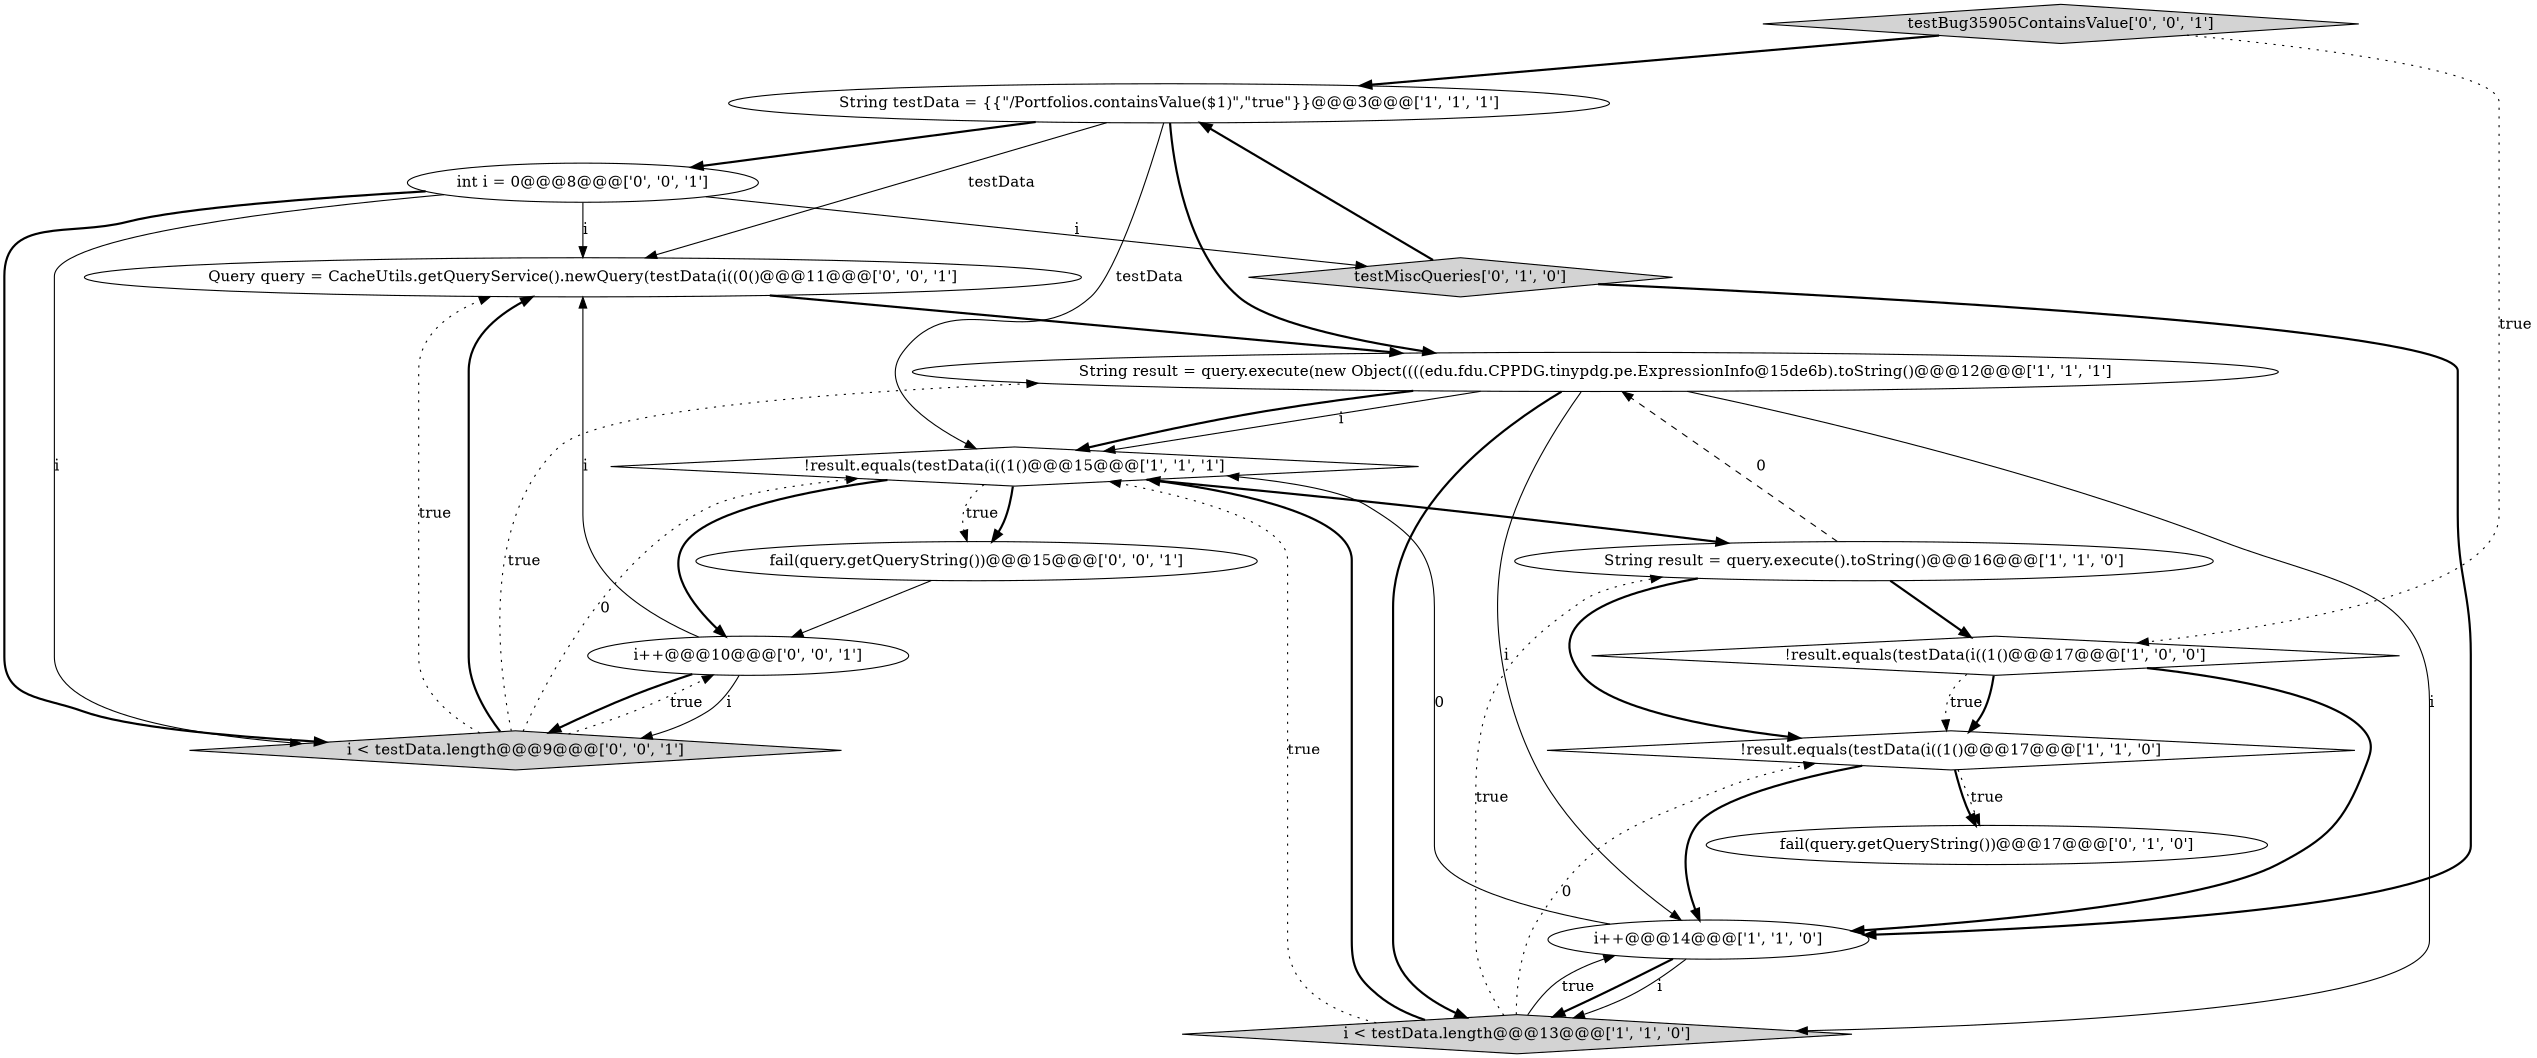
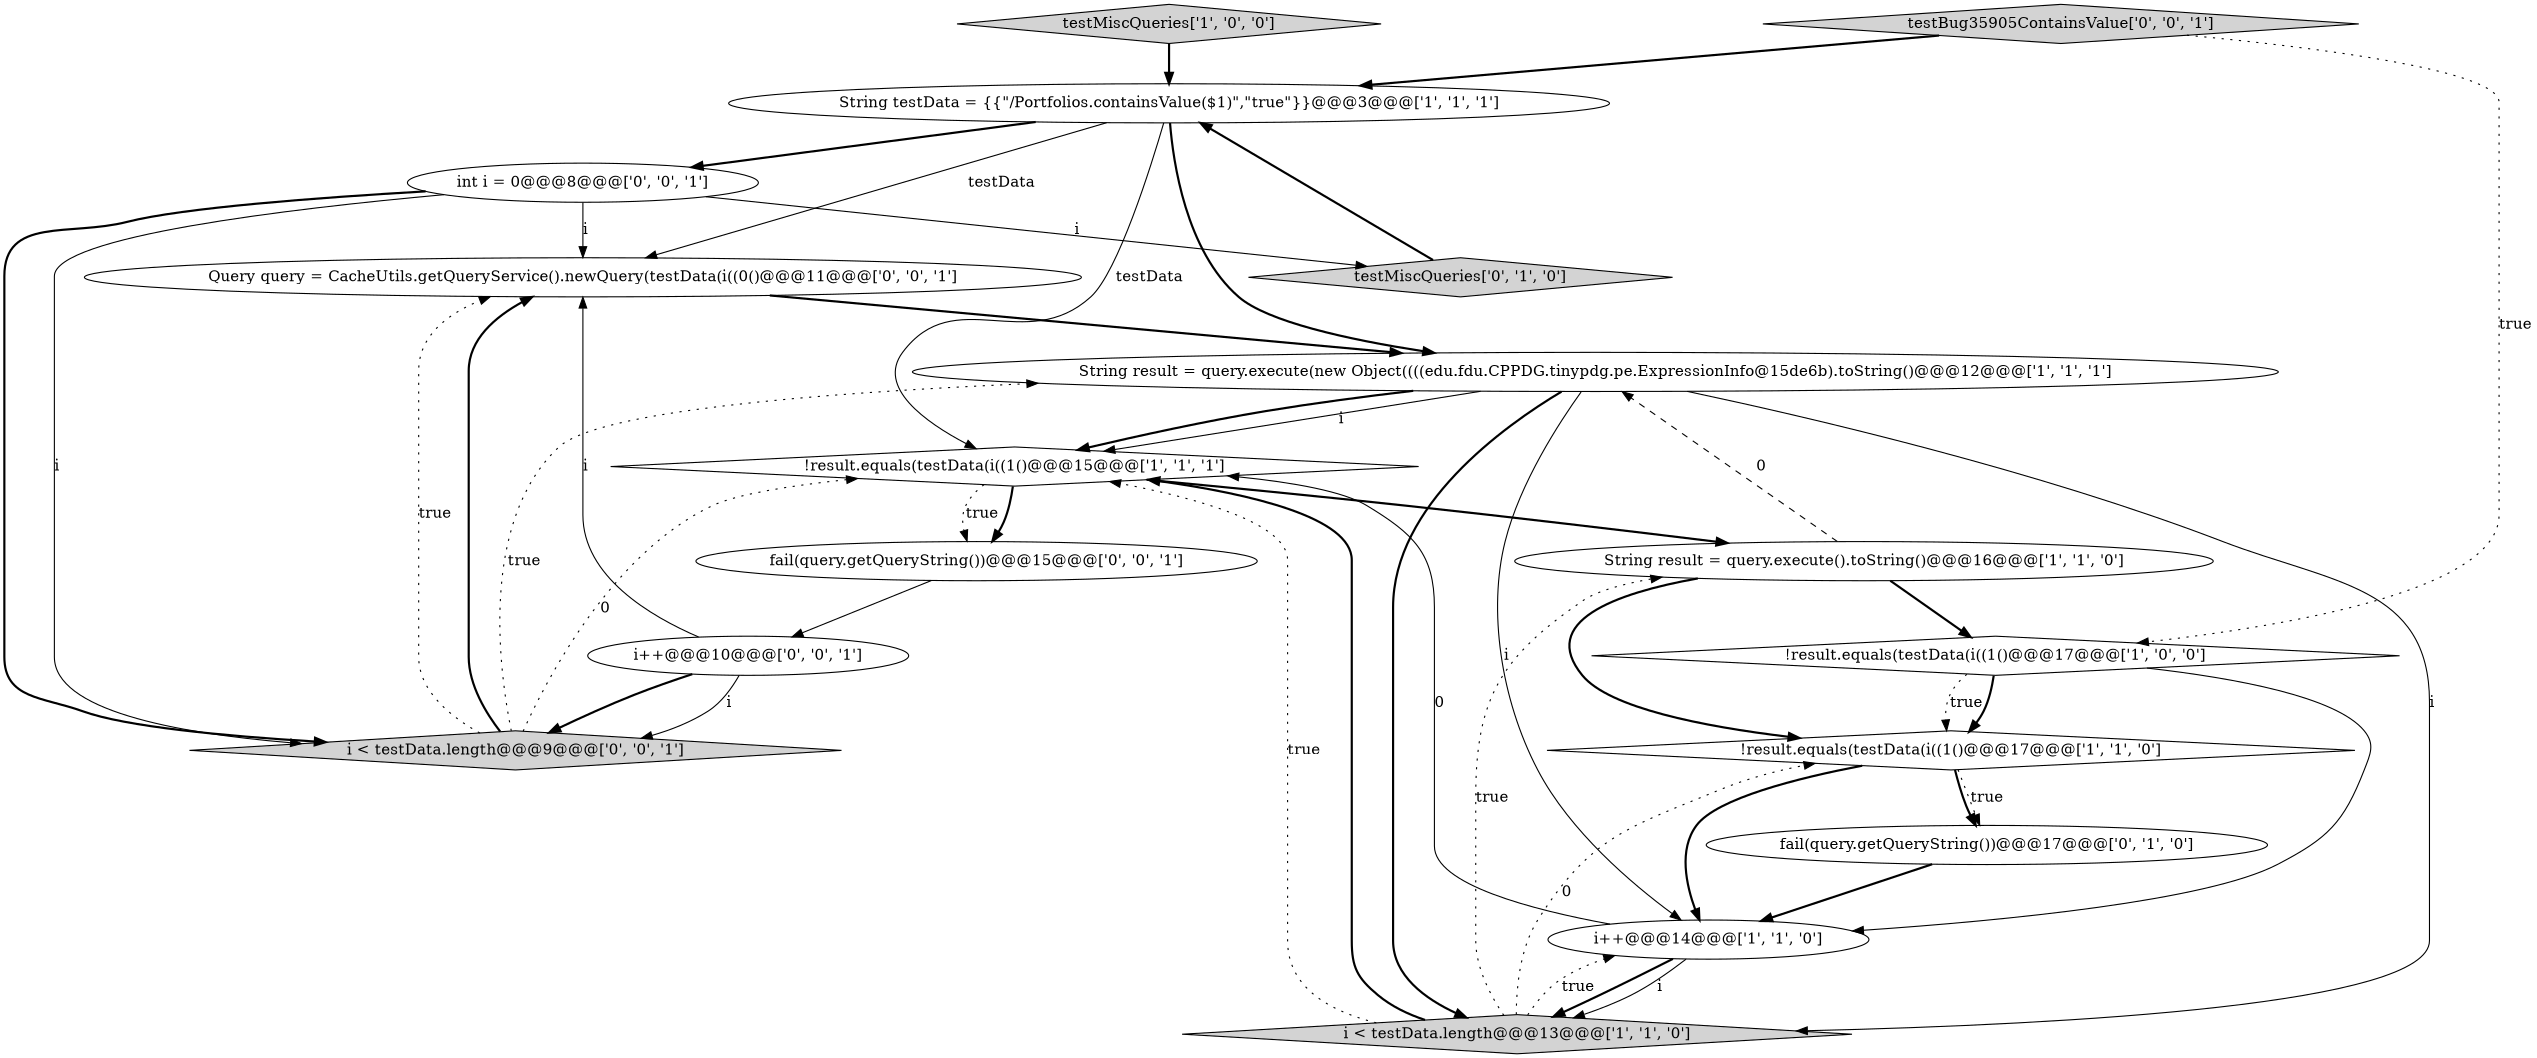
none -> (1169, 24)
(2458, 481) -> (1852, 891)
(734, 513) -> none
(637, 710) -> none
(2270, 868) -> (2270, 868)
(1561, 980) -> (1561, 980)
